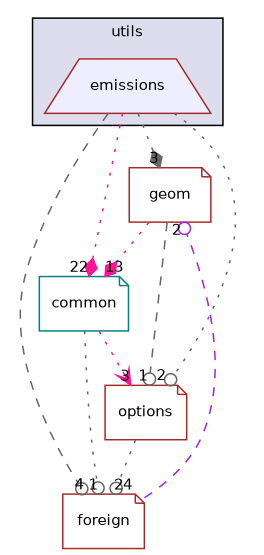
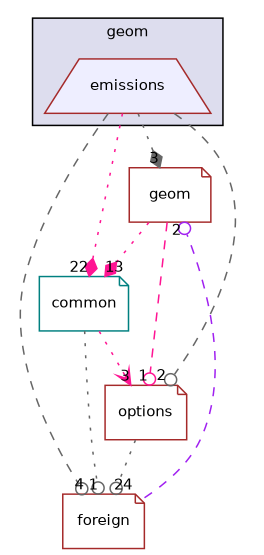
(128, 32) -> (128, 32)
(233, 240) -> (233, 240)
(159, 298) -> (159, 298)
